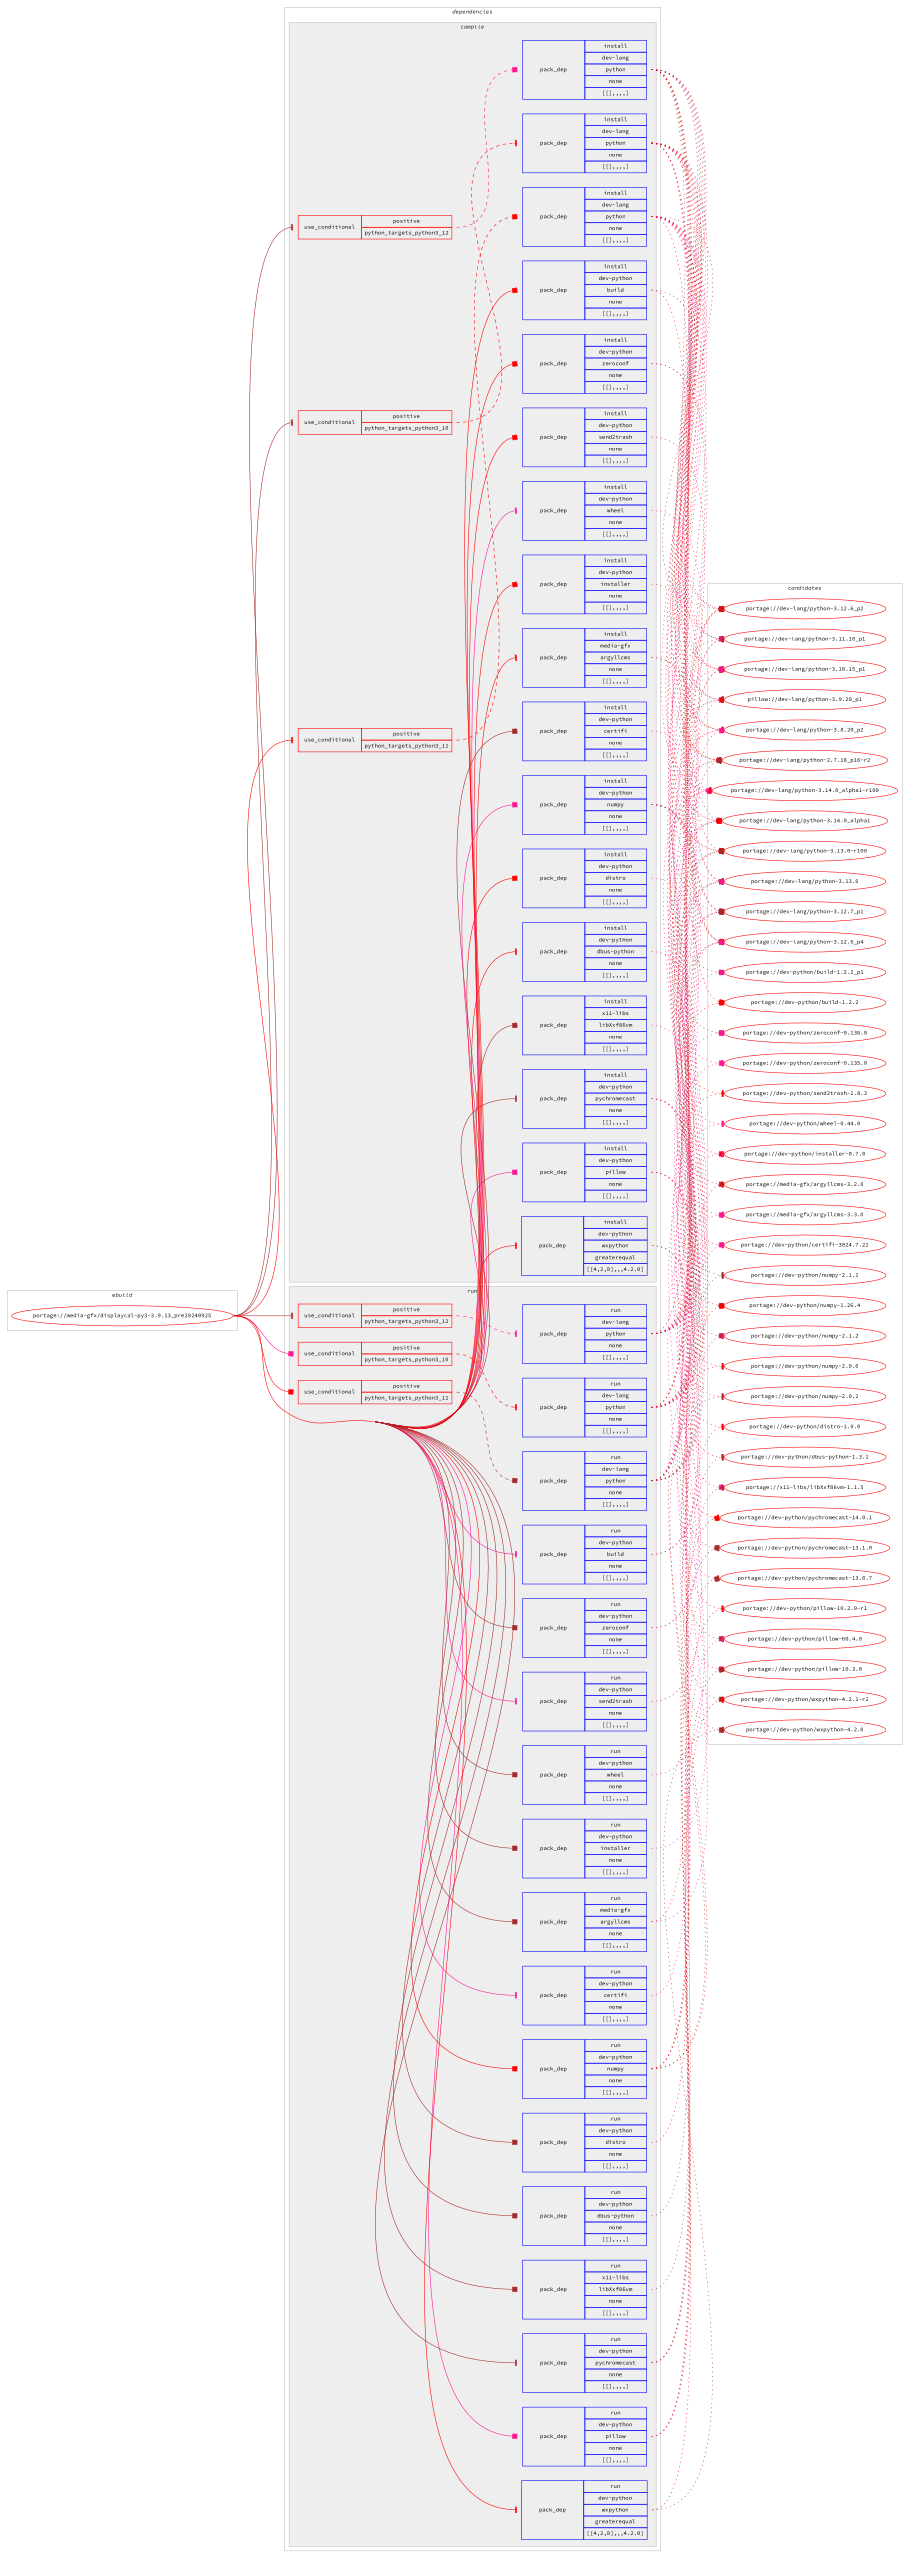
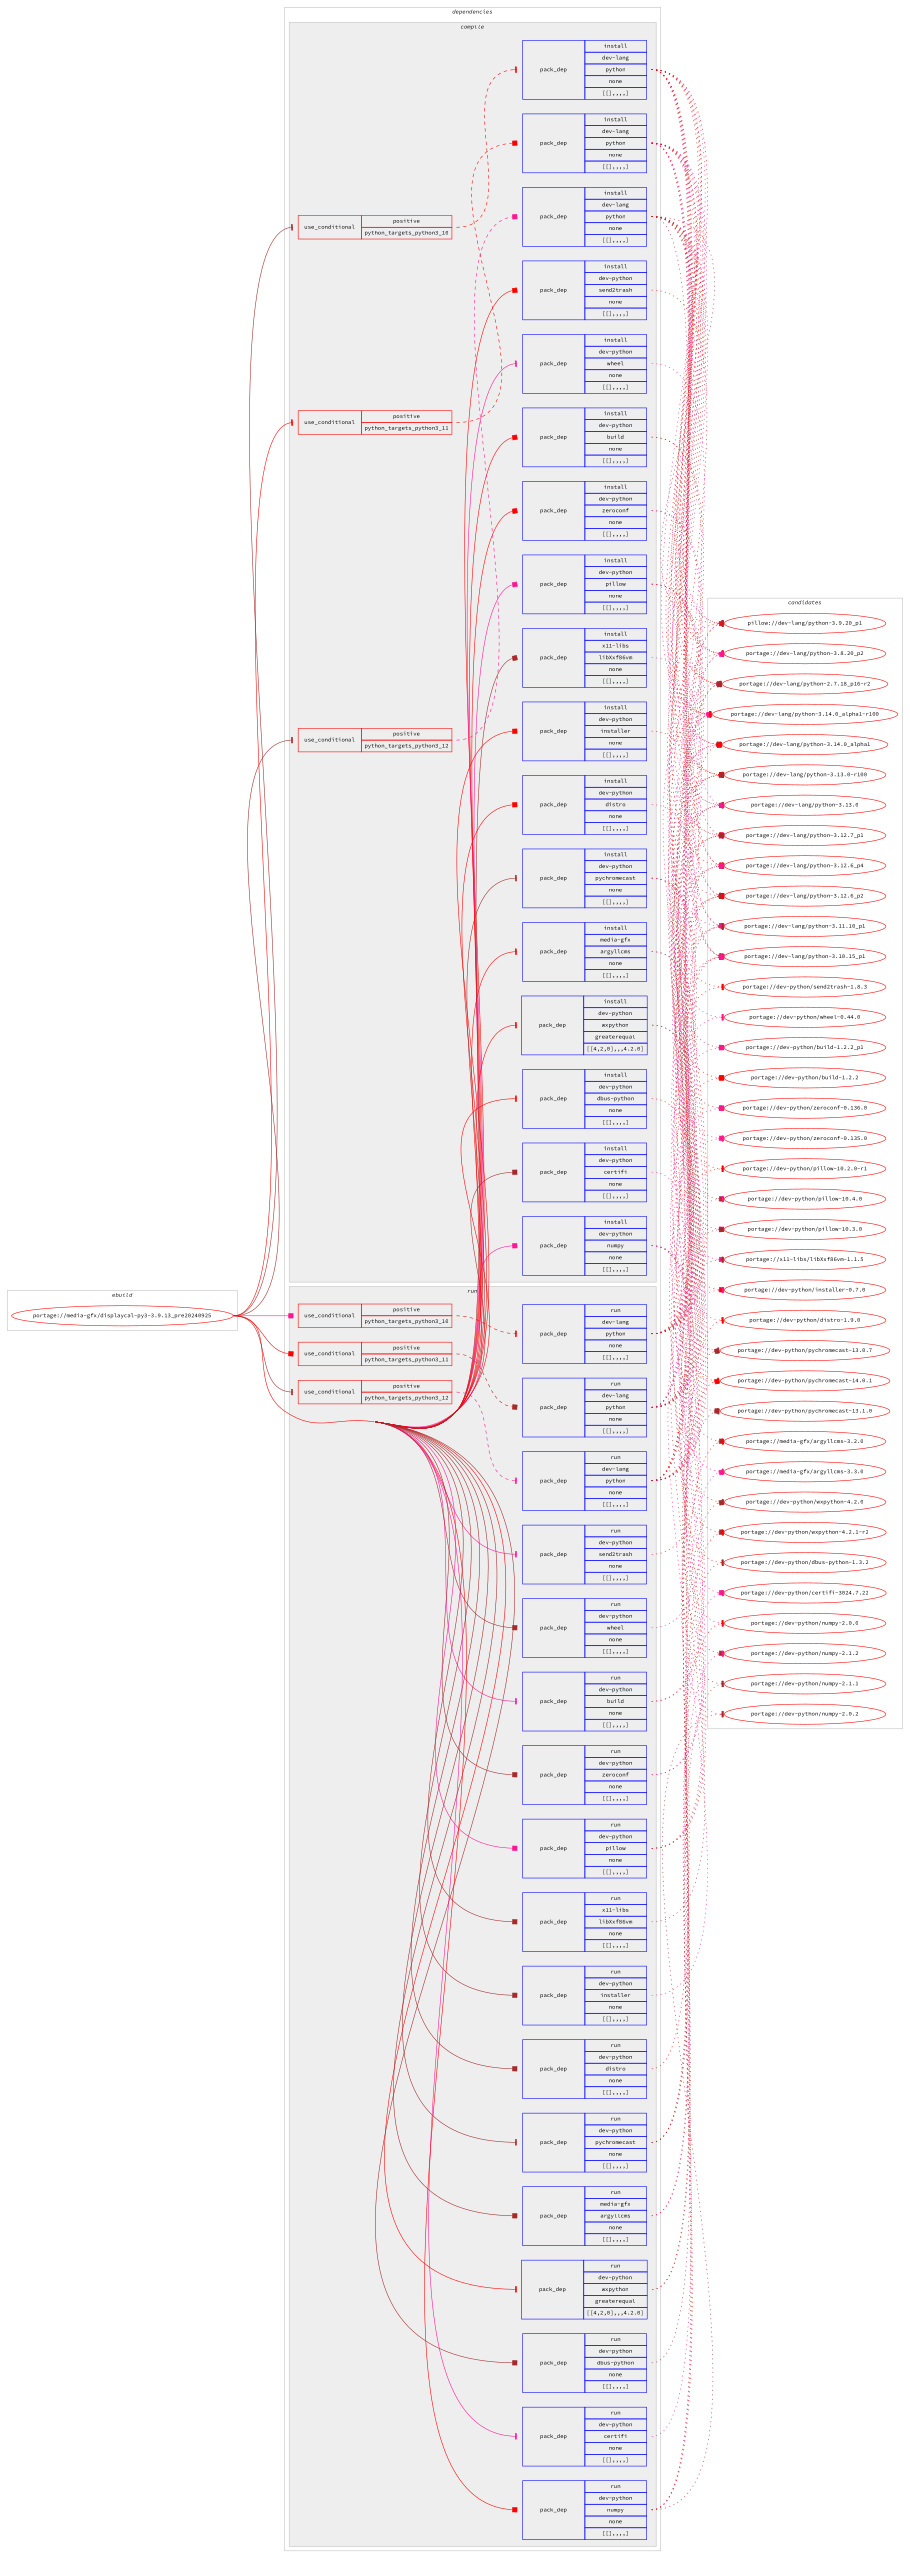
(805, 1306) -> none
(805, 1639) -> (805, 1199)
